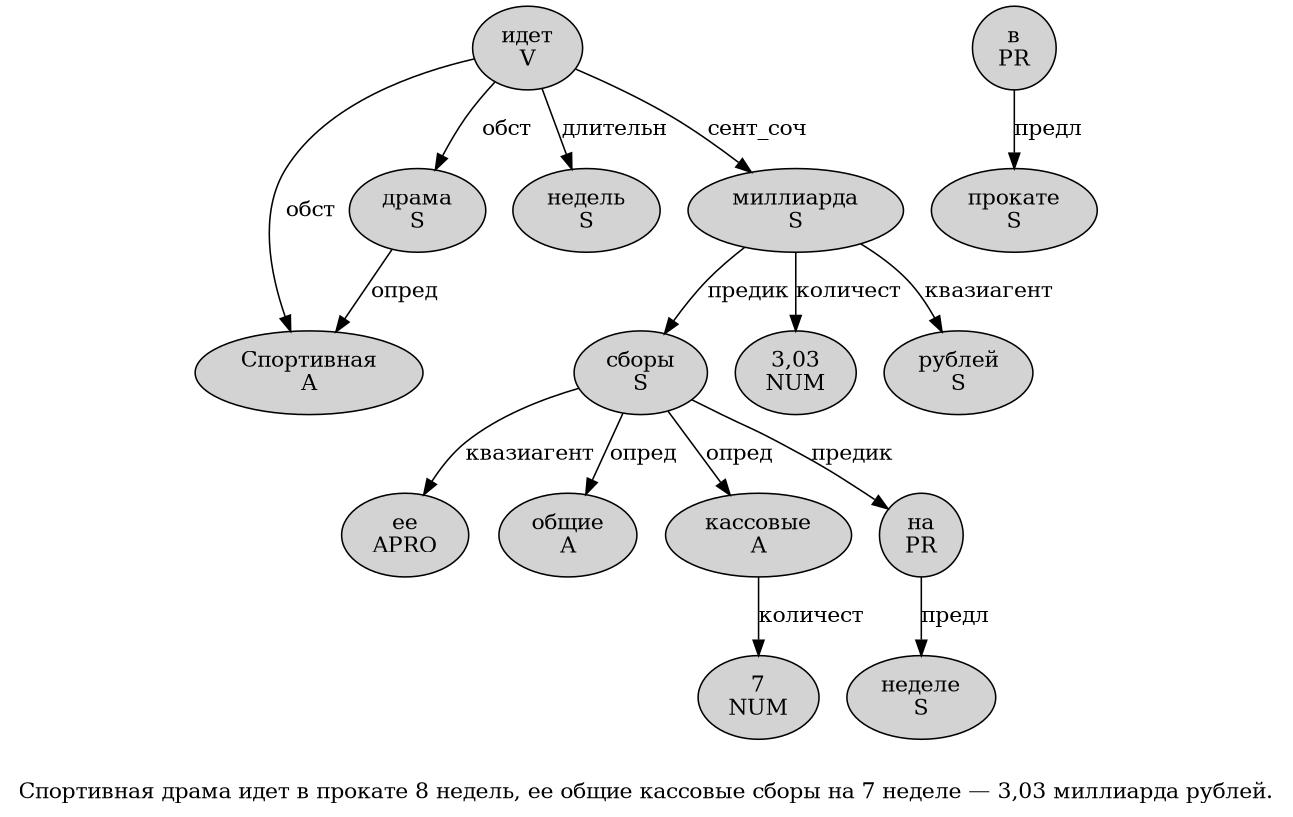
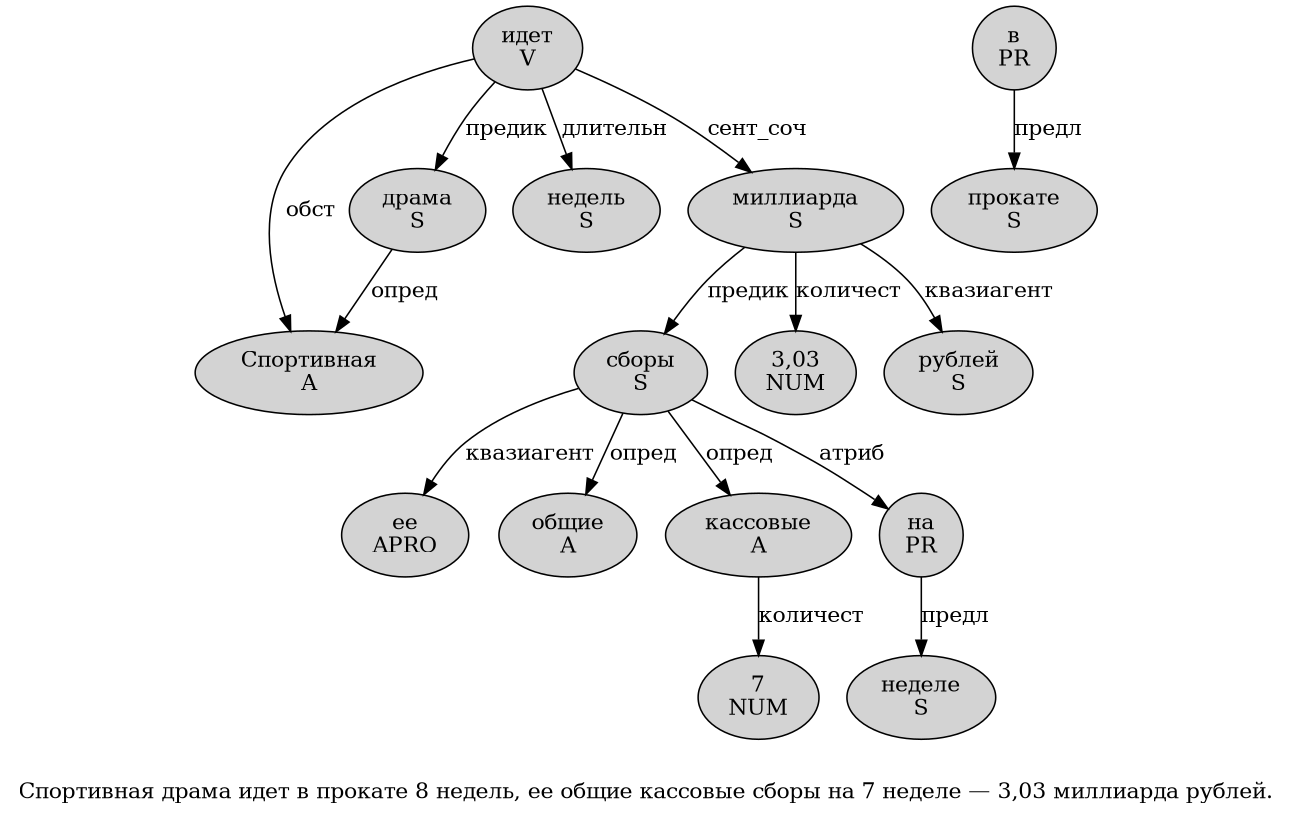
(507, 129) -> (507, 129)
(852, 454) -> (852, 454)
